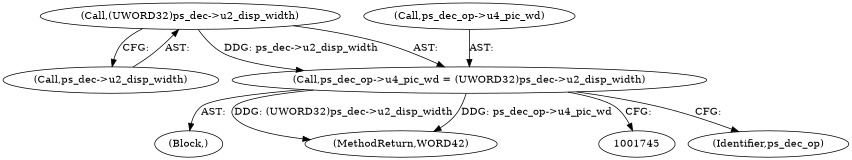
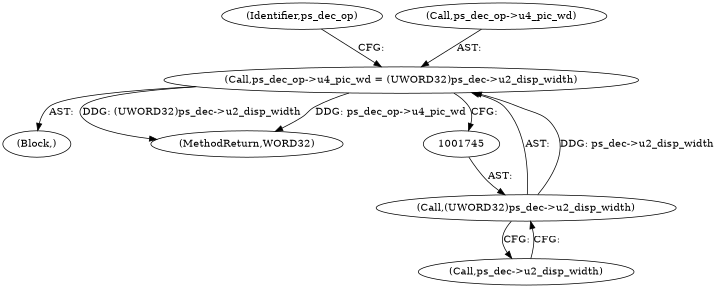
(179, 48) -> (549, 240)
(655, 106) -> (348, 46)
(401, 144) -> (247, 144)
none -> (482, 175)
